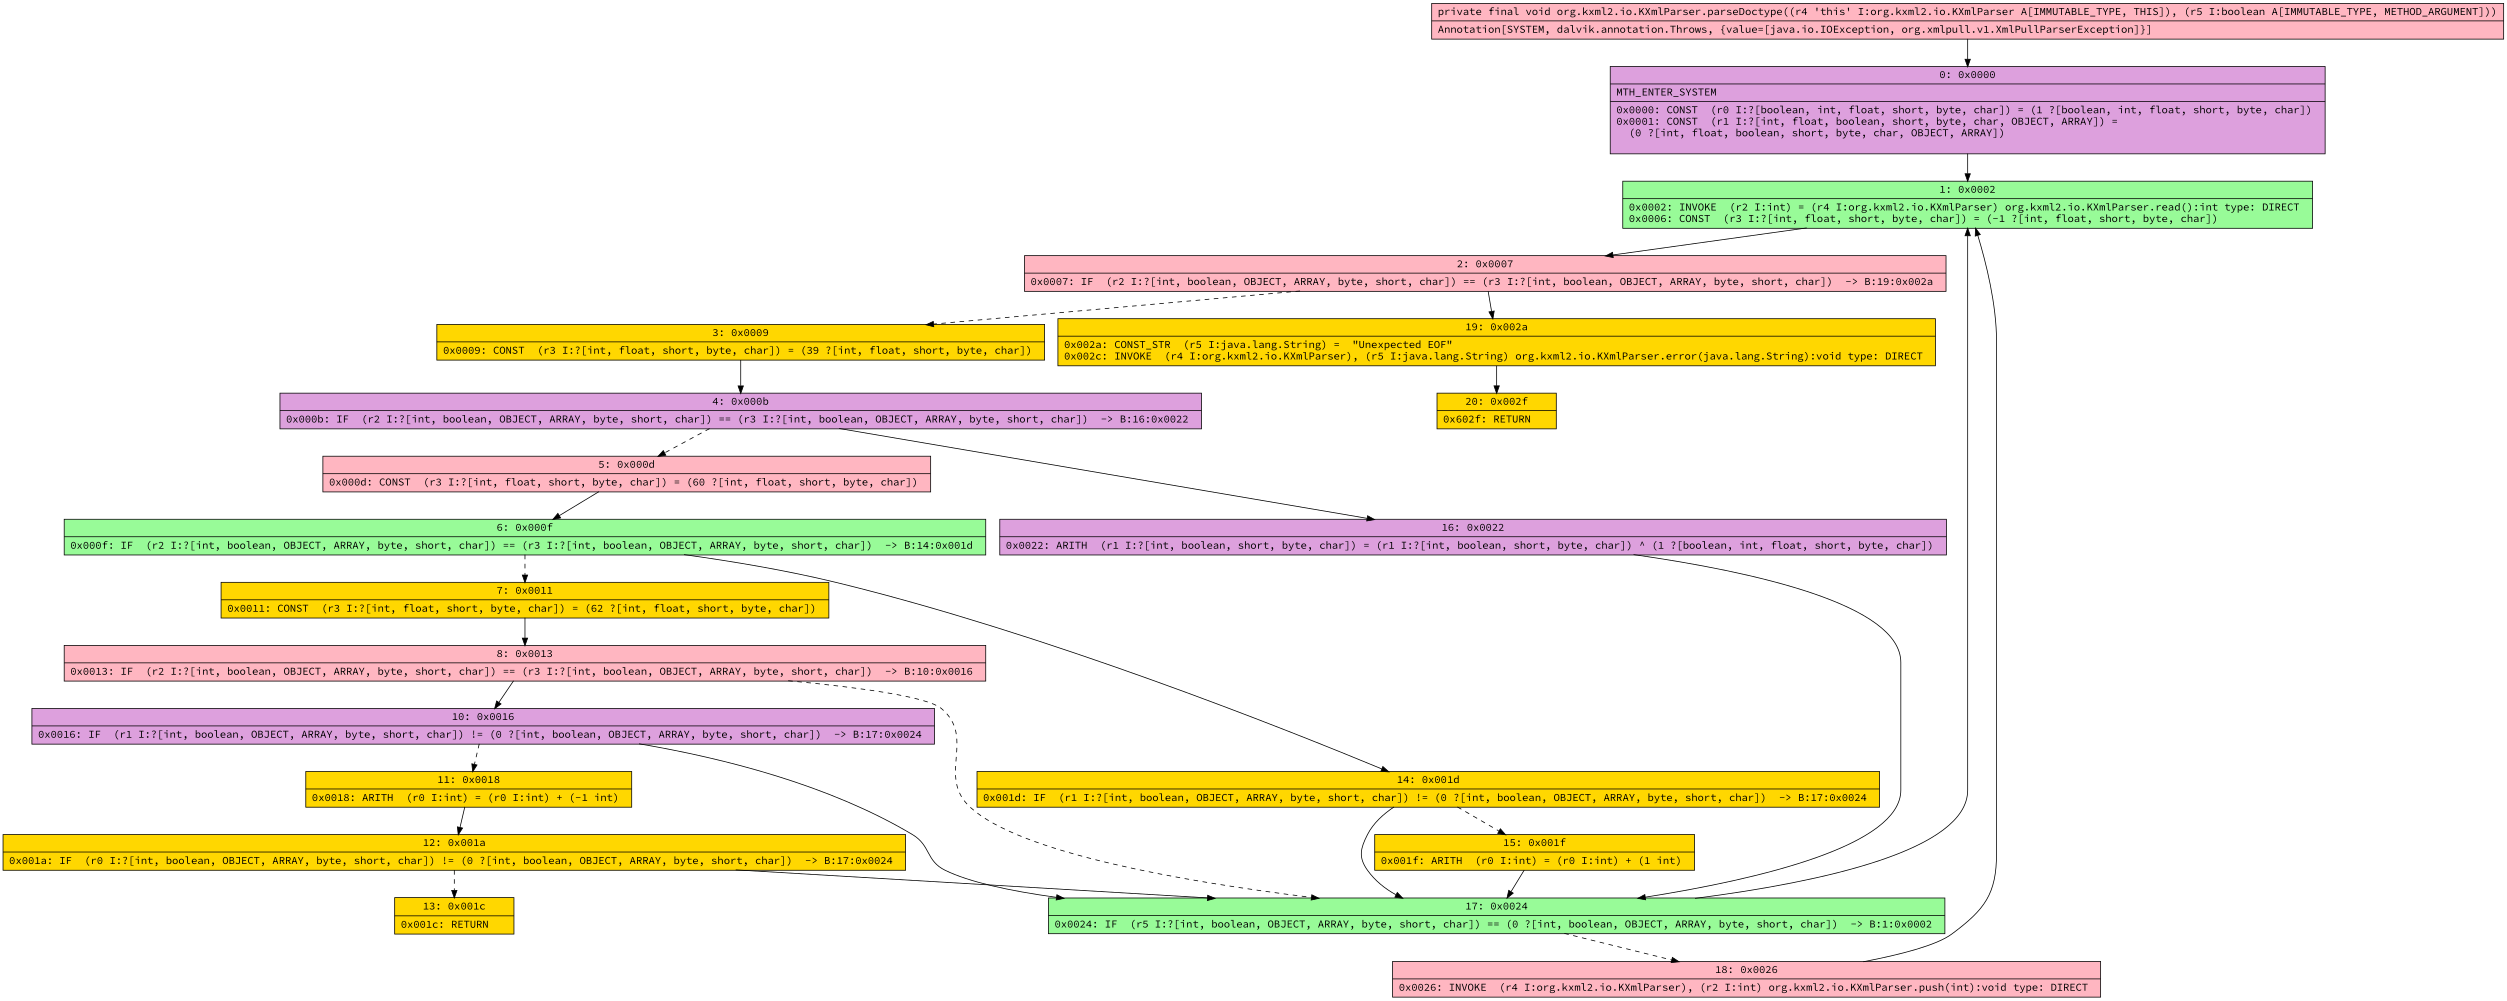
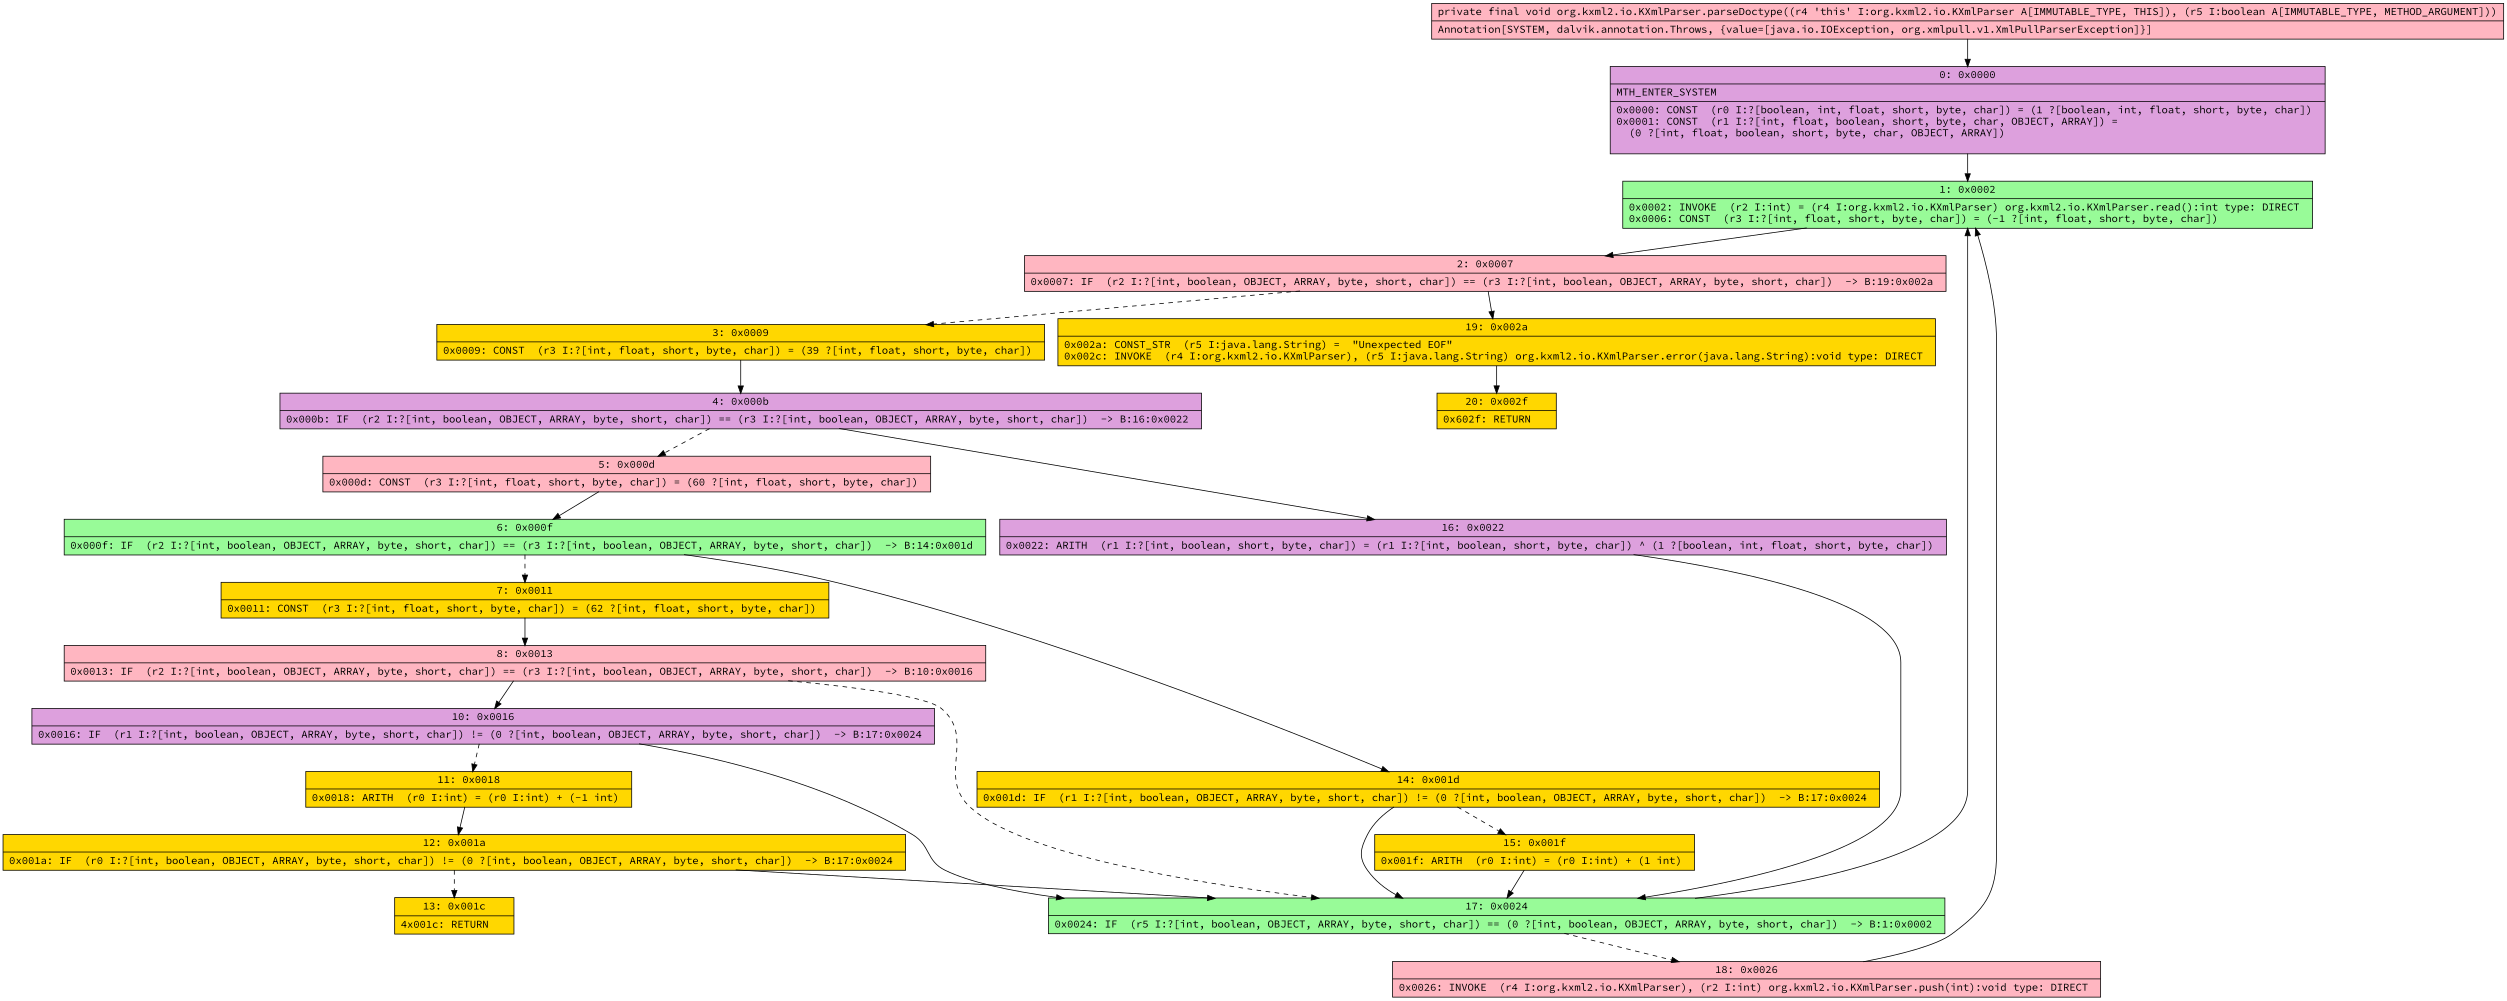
(454, 925) -> (454, 925)
